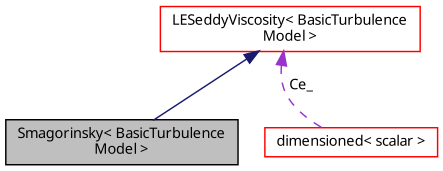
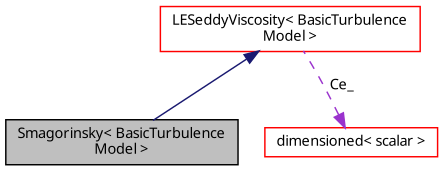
(292, 103) -> (322, 82)
